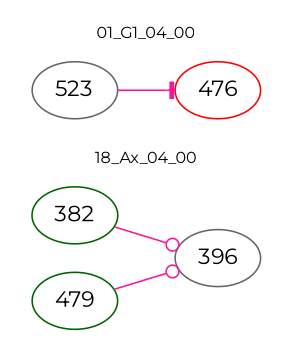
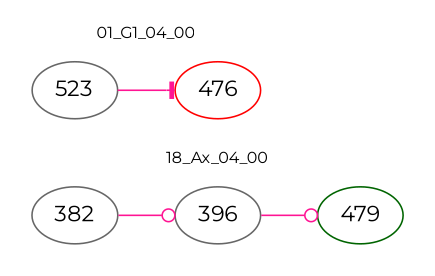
(75, 215) -> (75, 215)
(140, 281) -> (283, 215)
